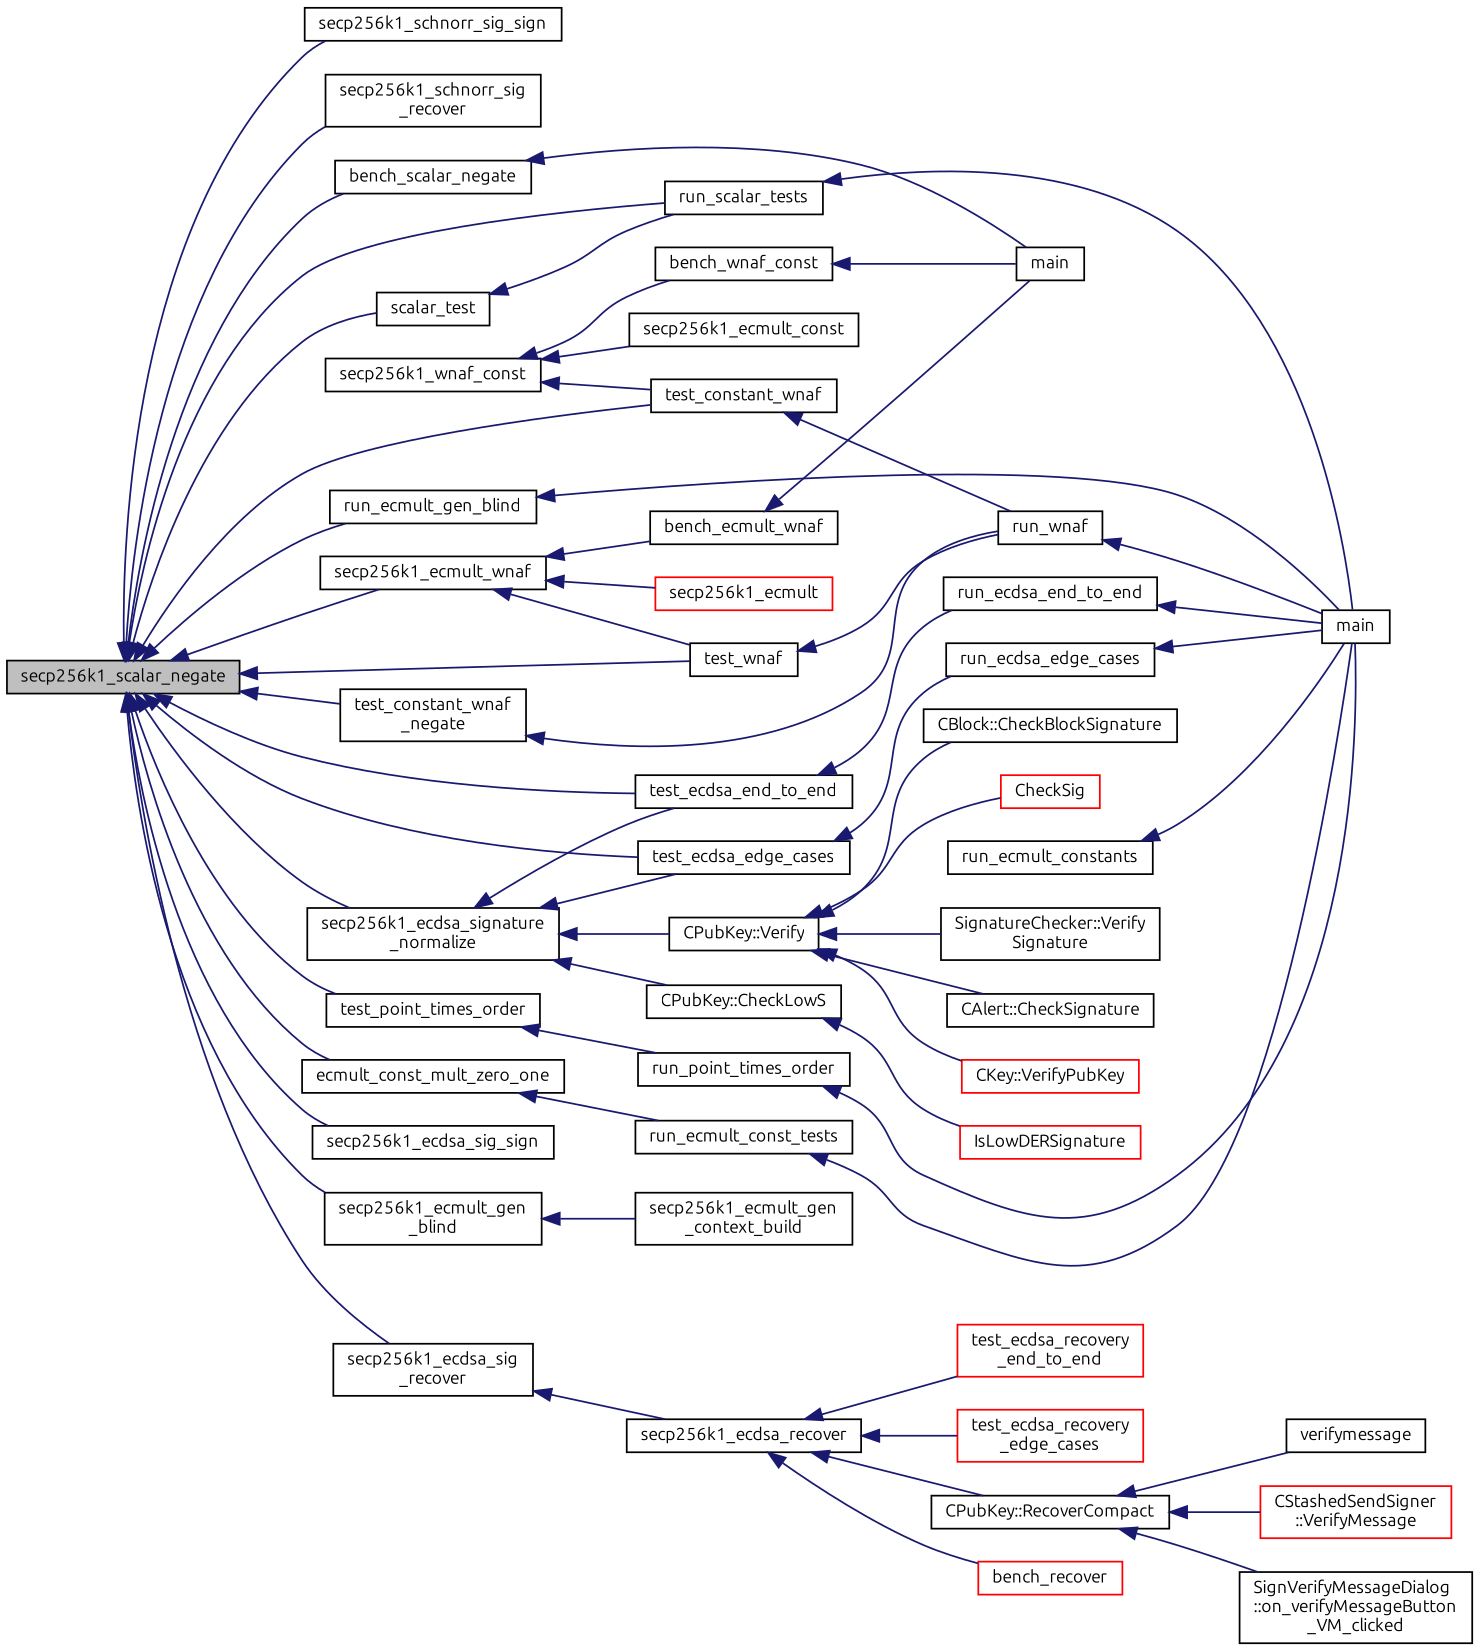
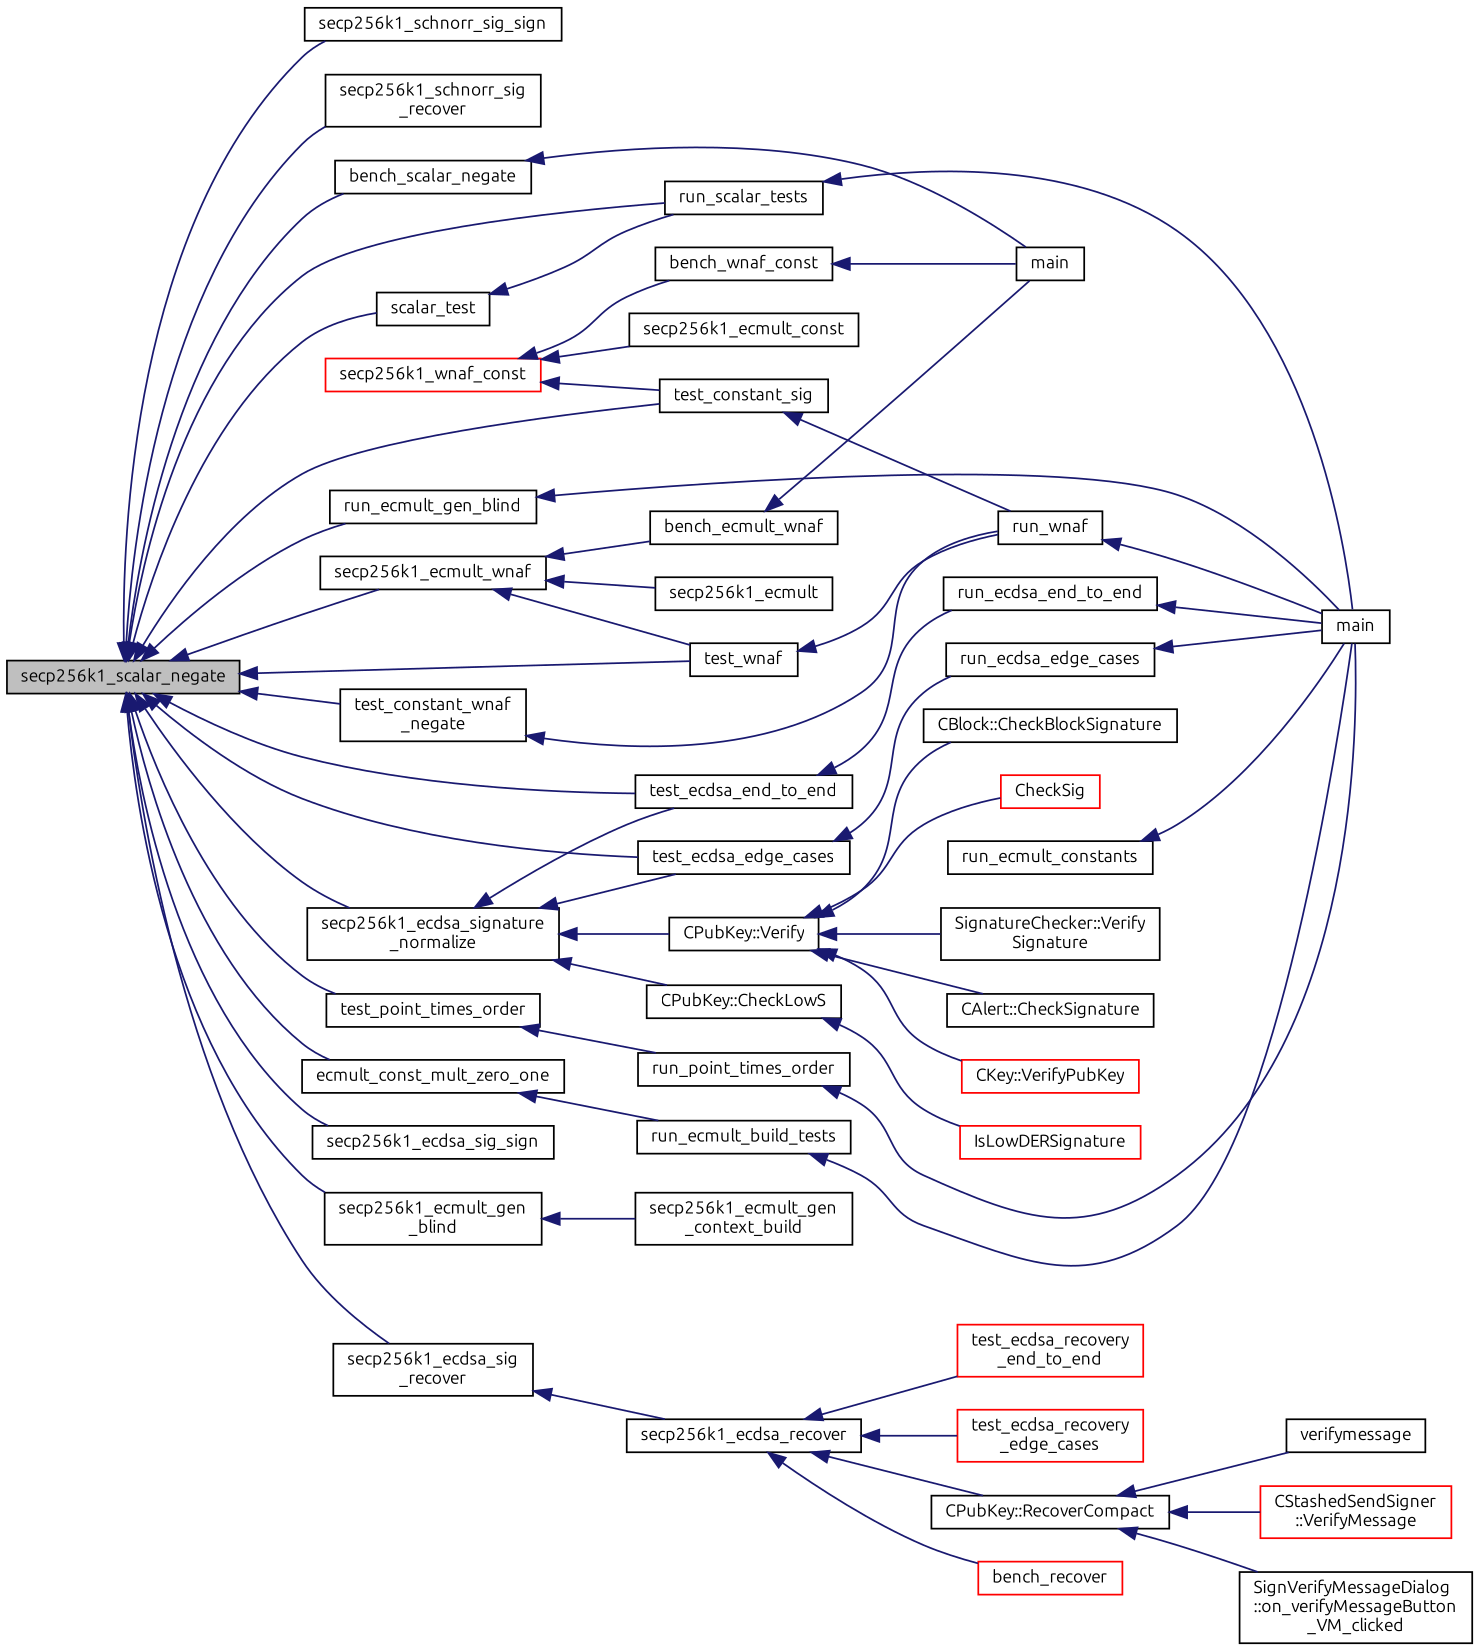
(433, 375) -> (433, 375)
(744, 396) -> (744, 396)
(744, 594) -> (744, 594)
(744, 1137) -> (744, 1137)
